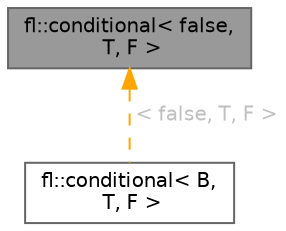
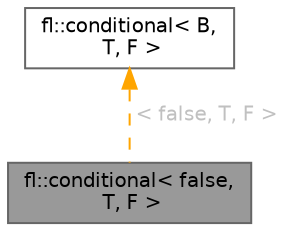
(130, 126) -> (130, 126)
